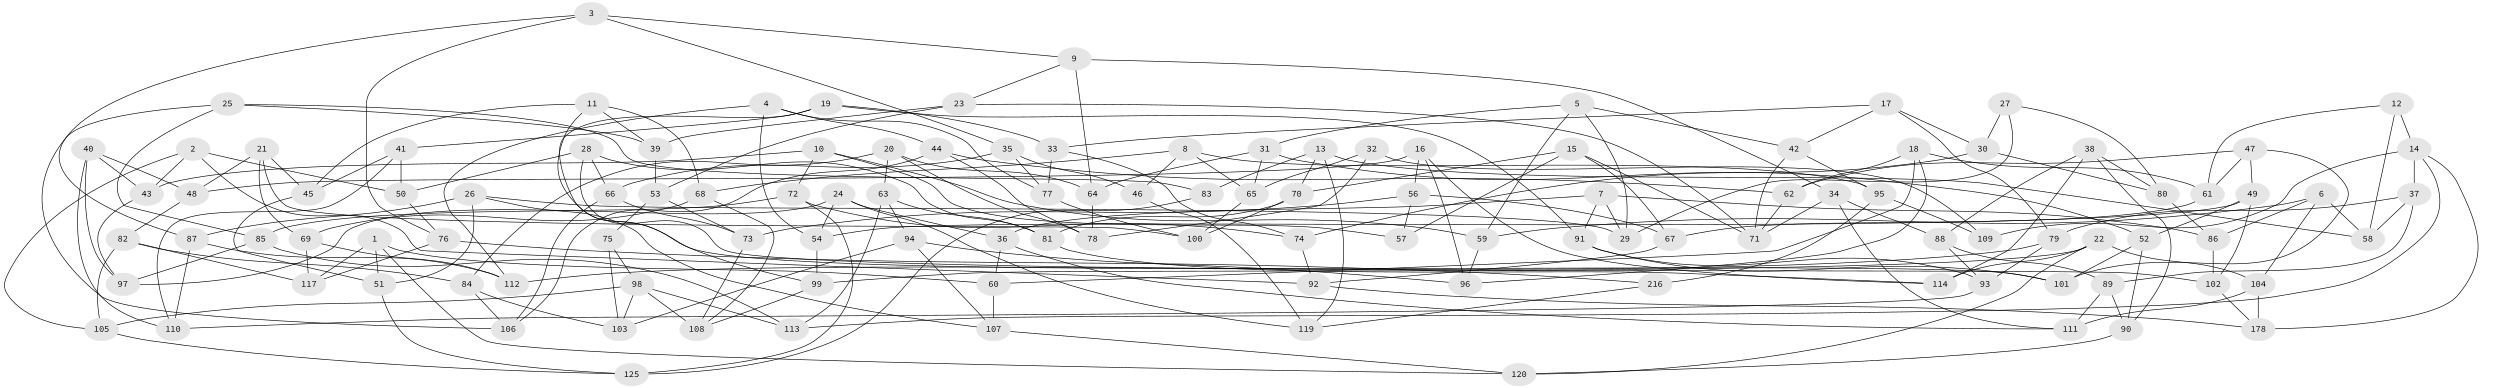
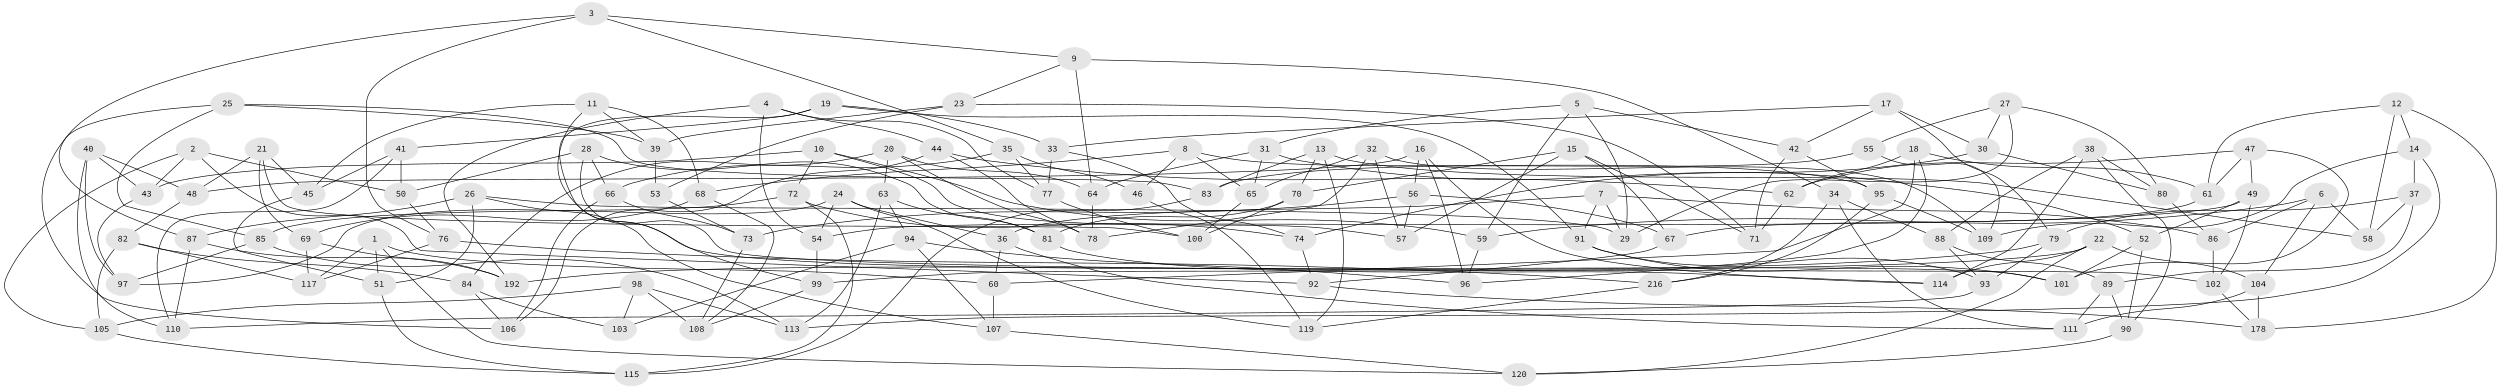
none -> (1869, 149)
none -> (1387, 194)
(1797, 215) -> (1766, 256)
(608, 239) -> none
(512, 284) -> (512, 284)
(2447, 303) -> (2485, 284)
(632, 375) -> (632, 375)
